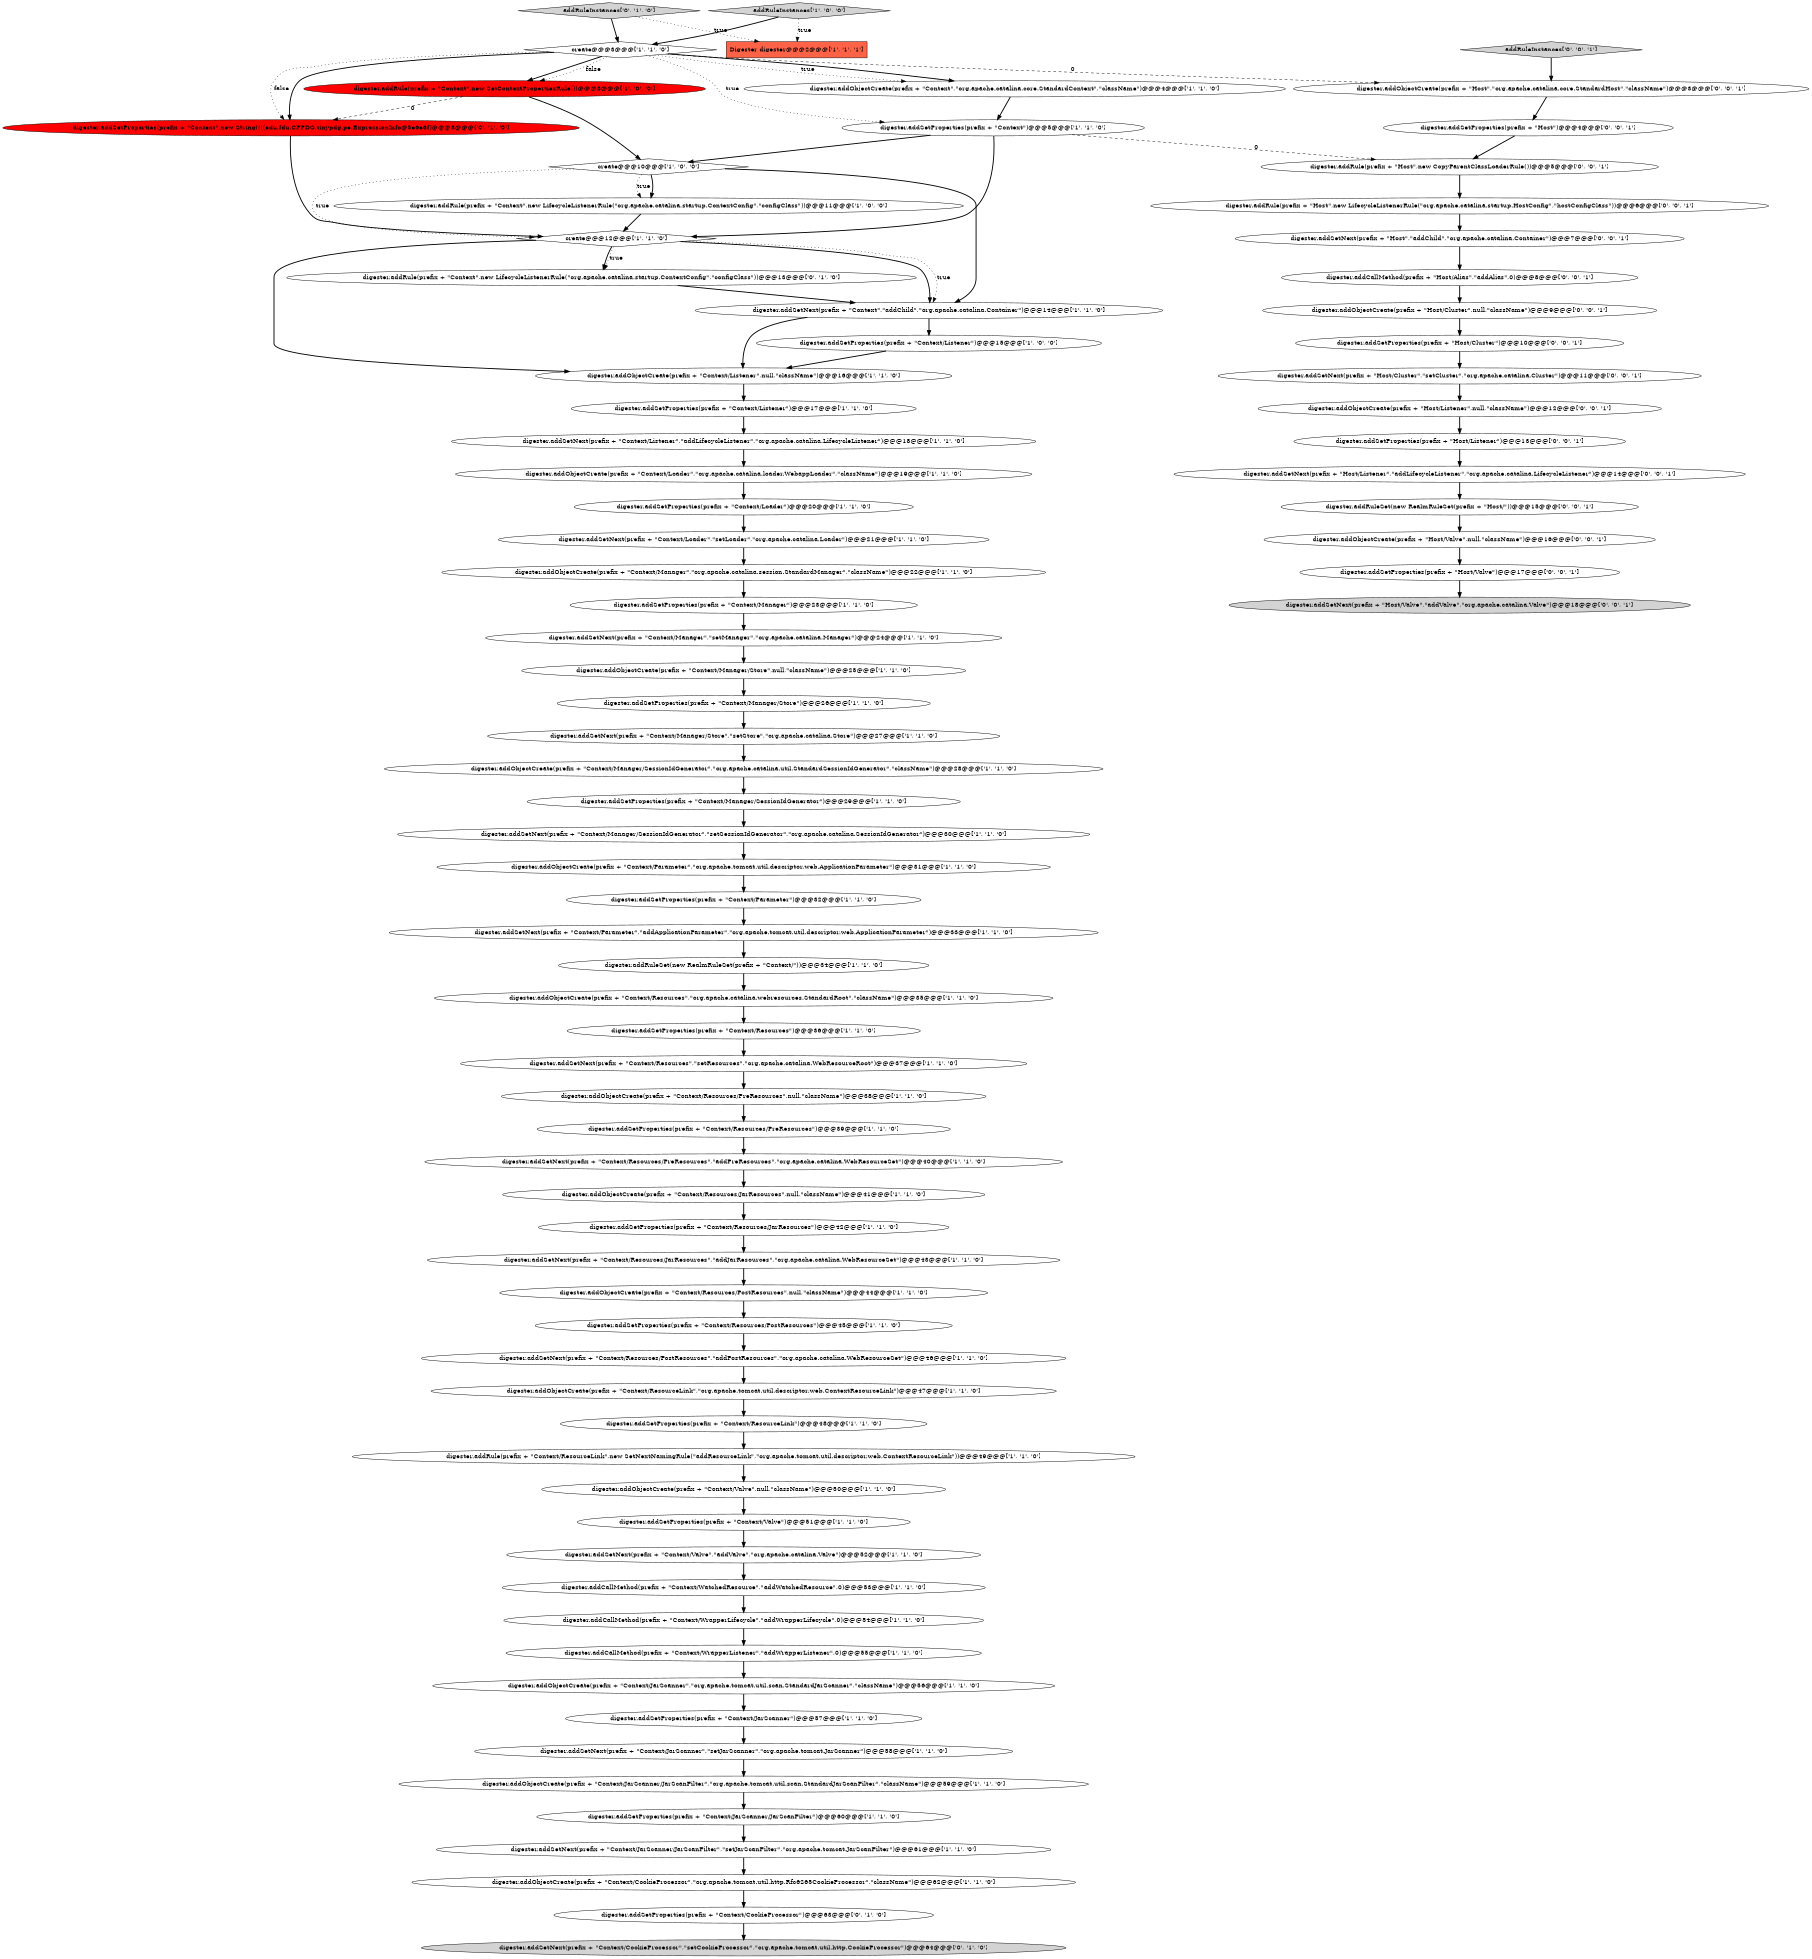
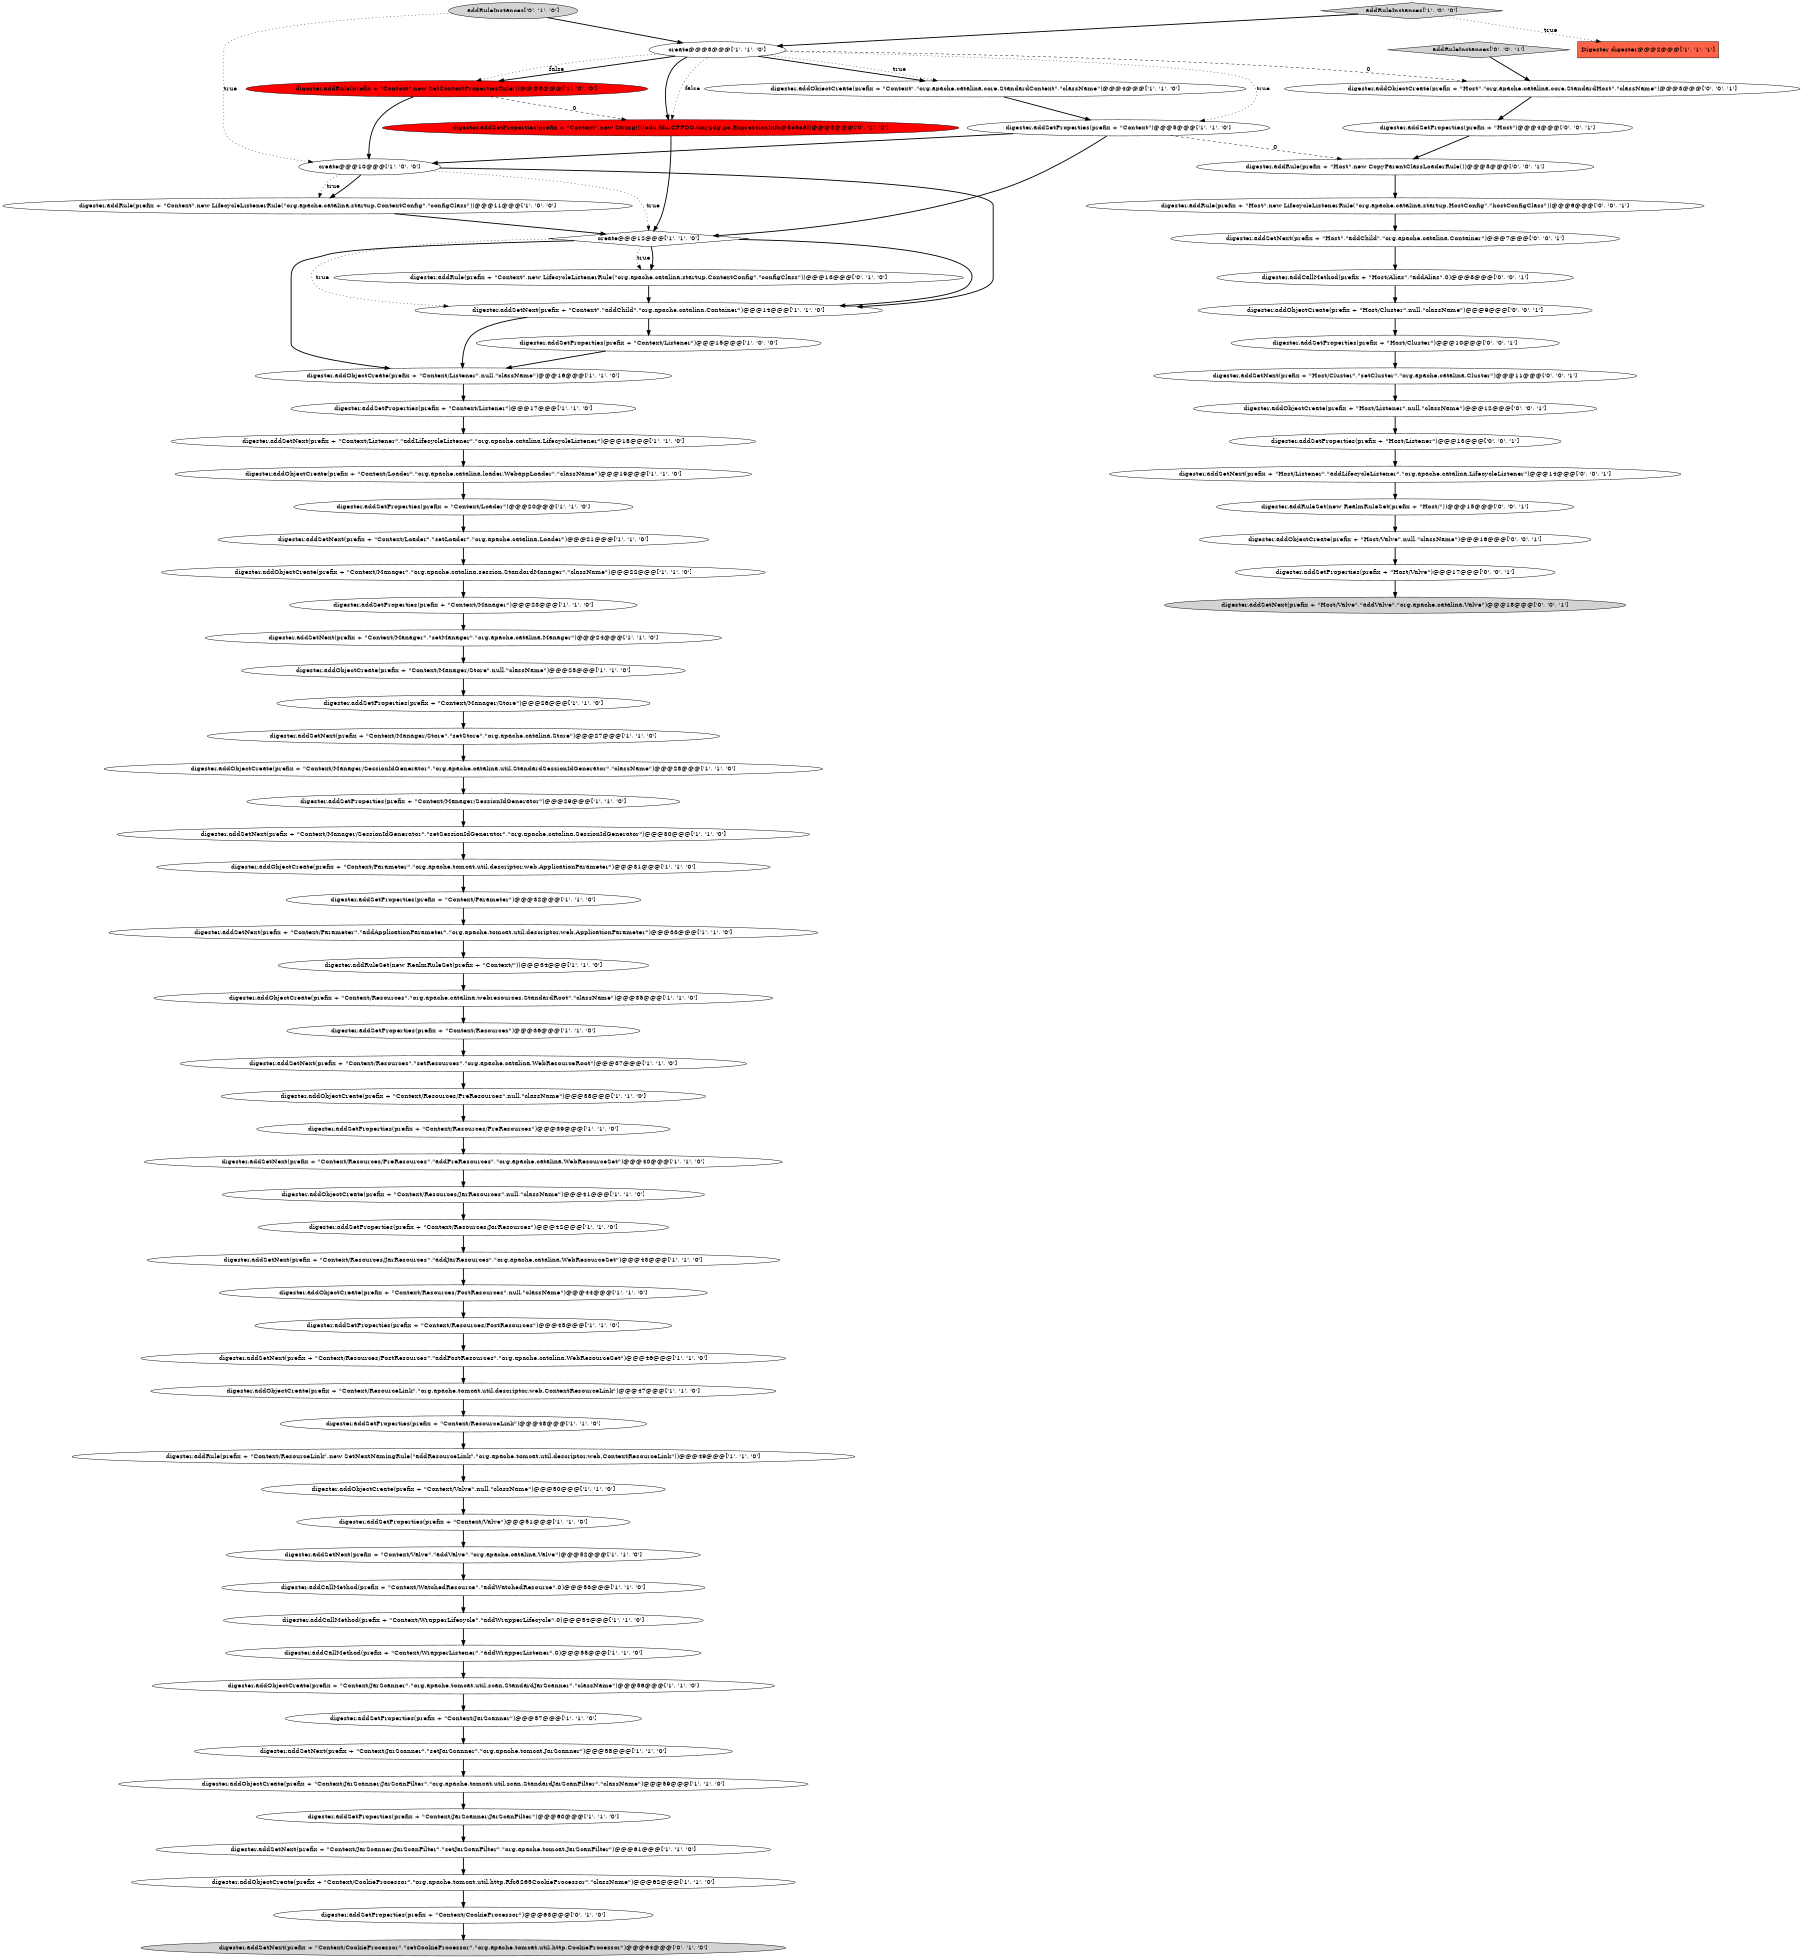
(609, 11) -> (513, 11)
(695, 29) -> (249, 34)
(620, 50) -> (717, 50)
(649, 167) -> (370, 167)
